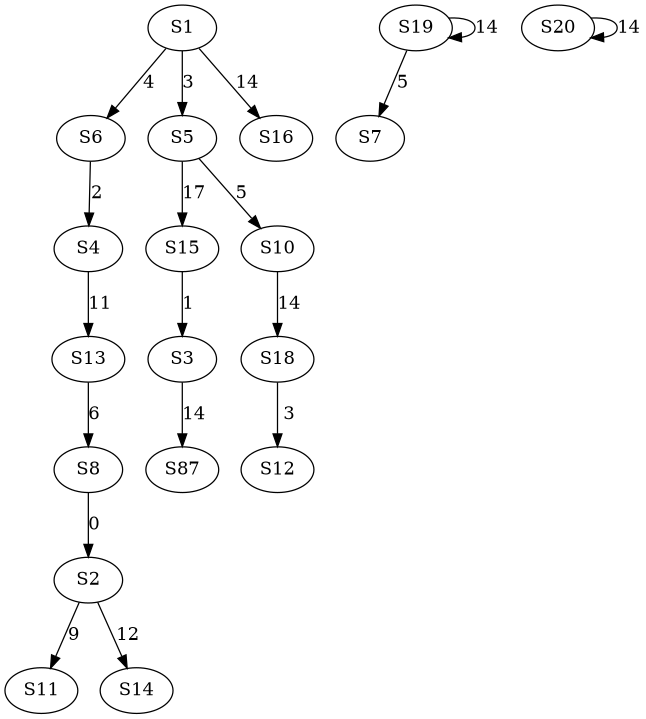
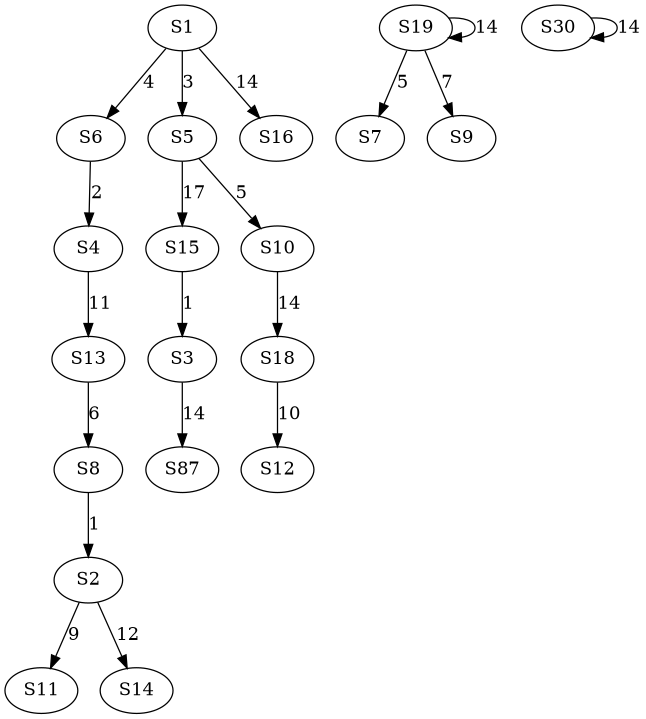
(558, 28) -> (558, 28)
none -> (462, 138)
(290, 414) -> (290, 414)
(95, 525) -> (95, 525)
